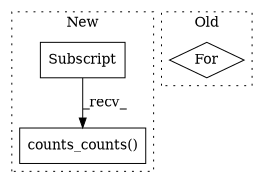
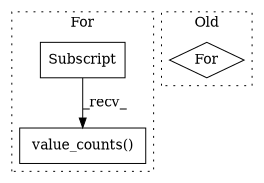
(83, 23) -> (83, 23)
(83, 146) -> (83, 146)
